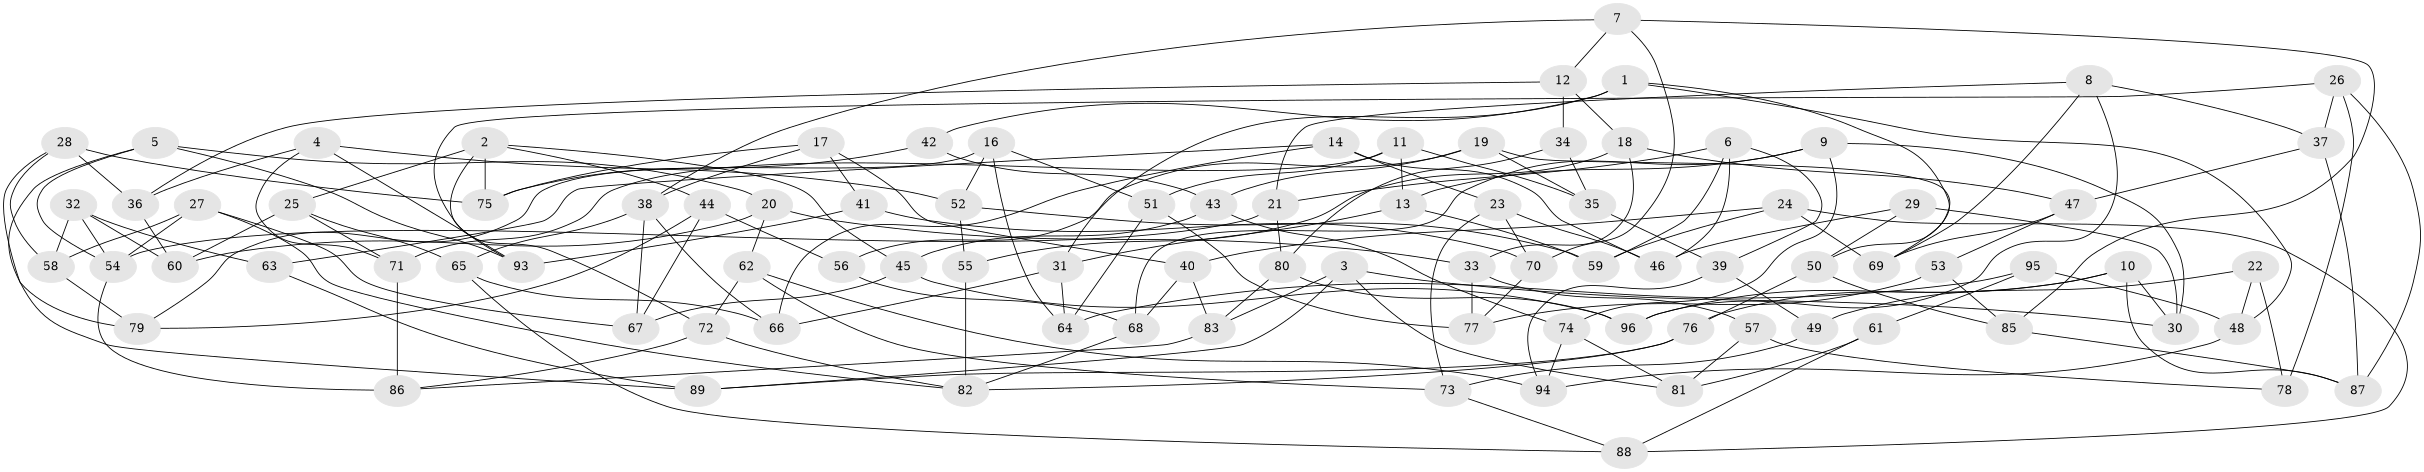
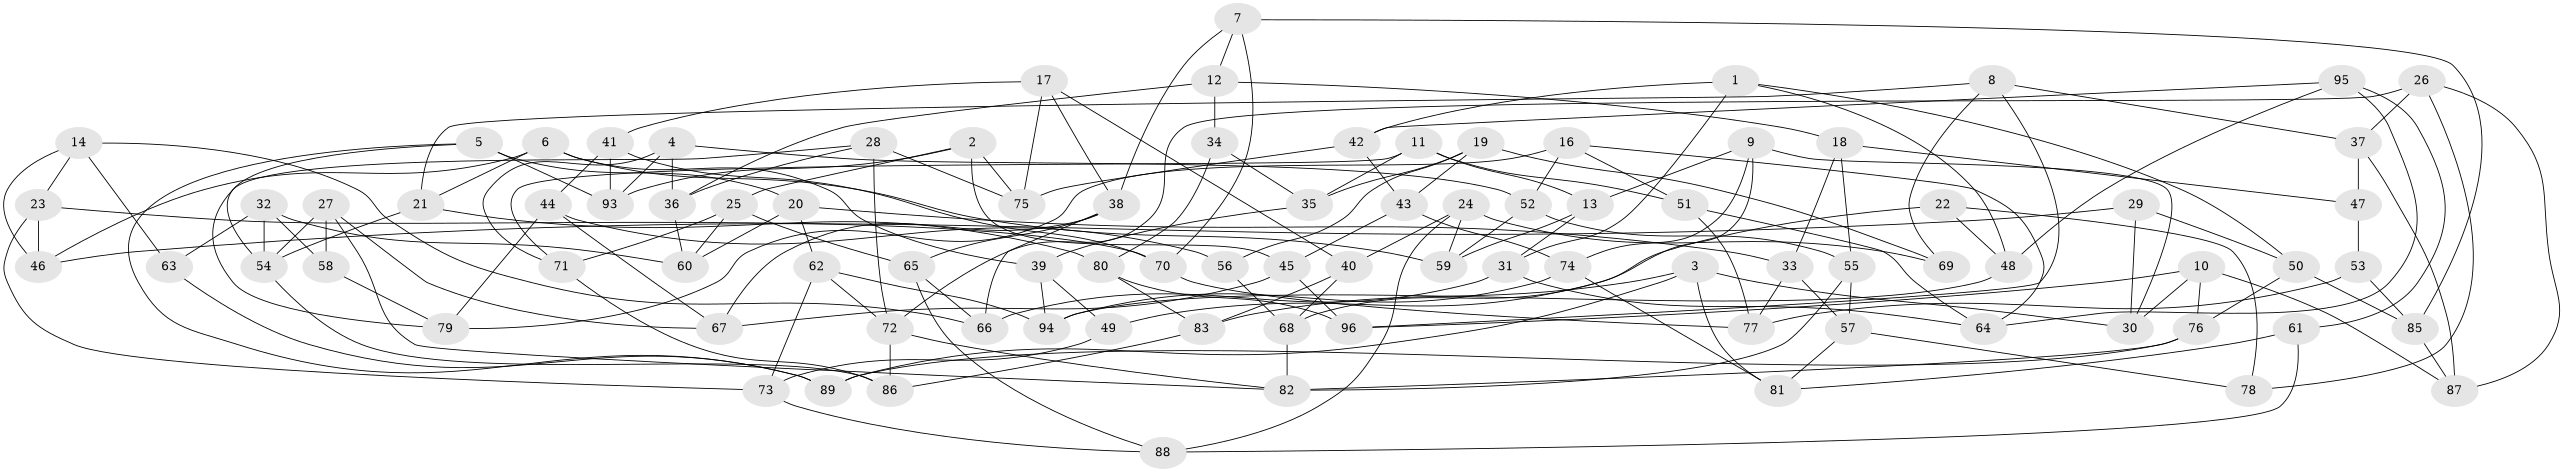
none -> (1799, 107)
(636, 177) -> (579, 174)
(11, 201) -> (877, 244)
(1974, 235) -> none
none -> (1851, 290)
